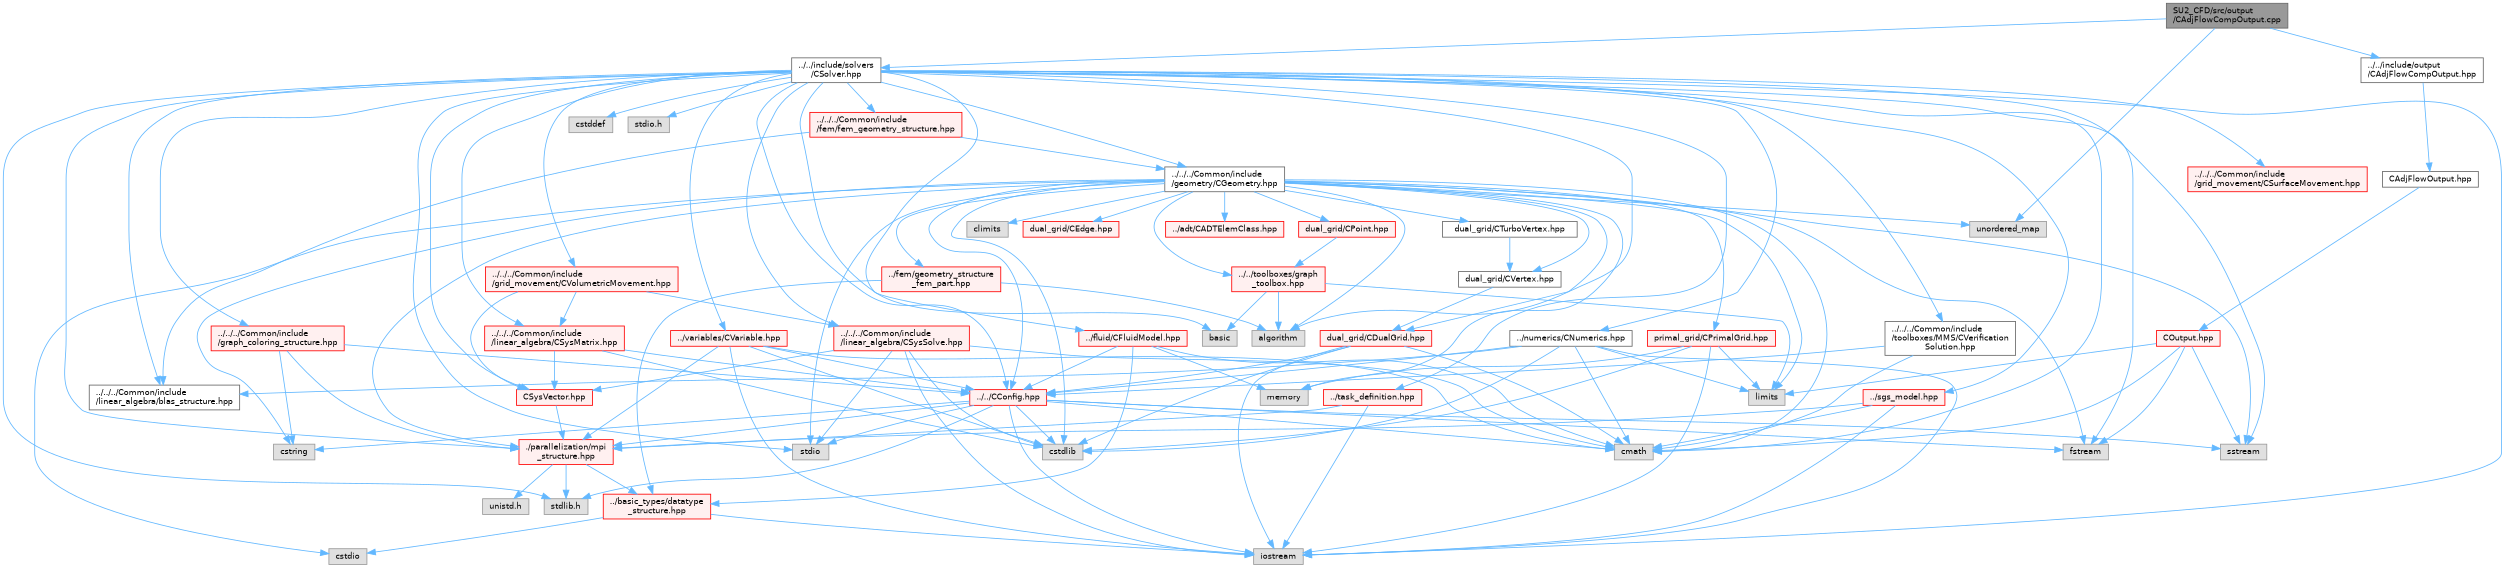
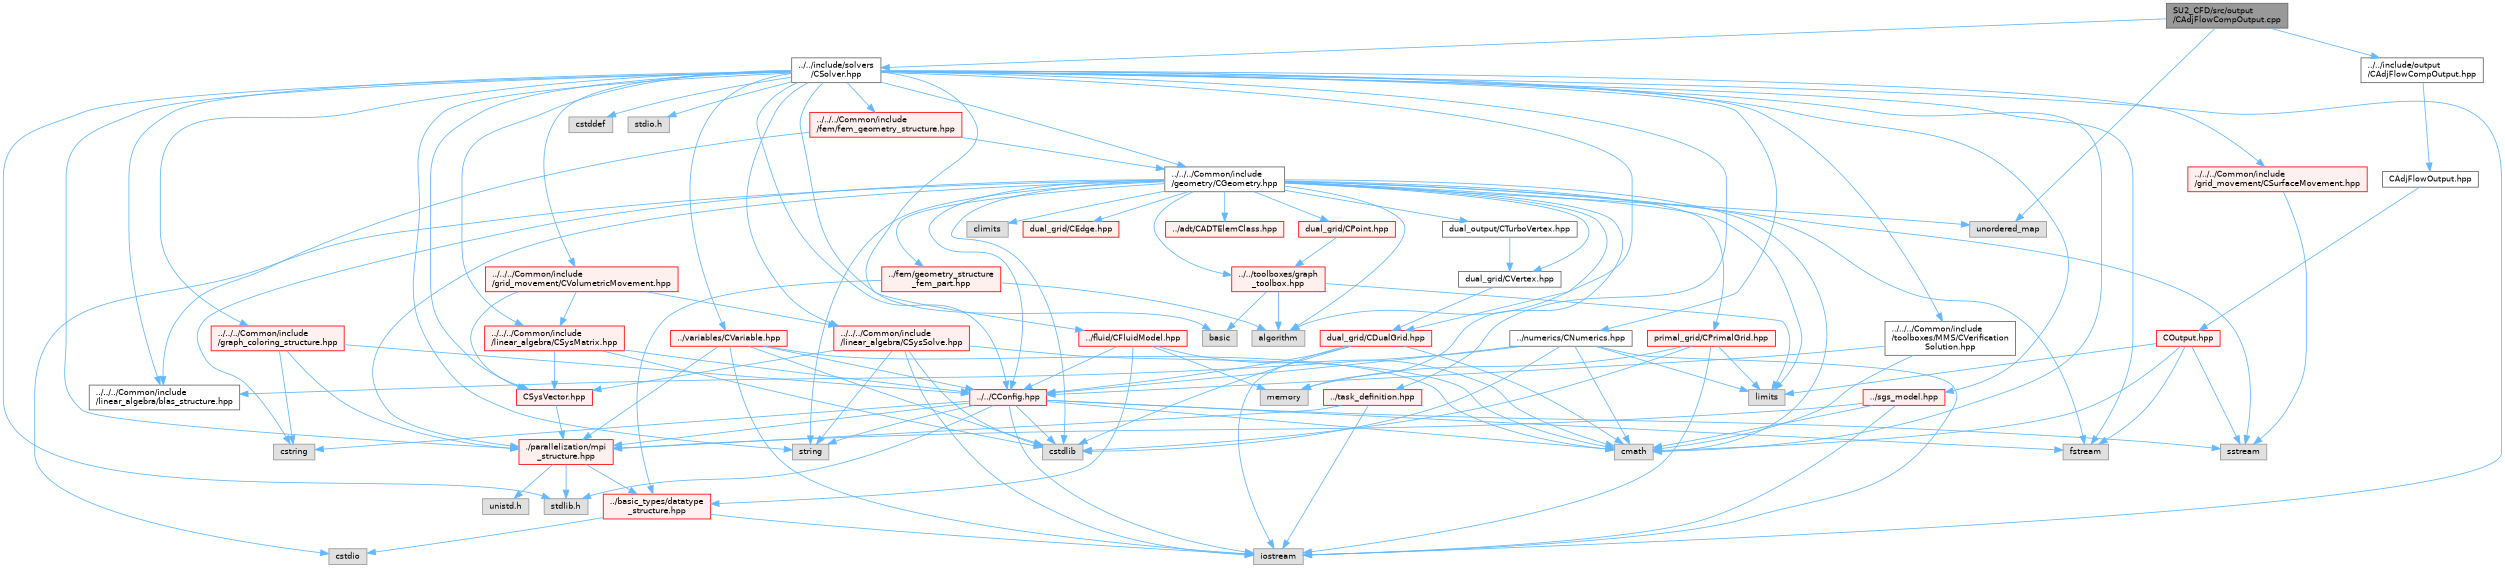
(2034, 107) -> (2306, 321)
(1510, 229) -> (1510, 229)
(811, 452) -> (811, 452)
